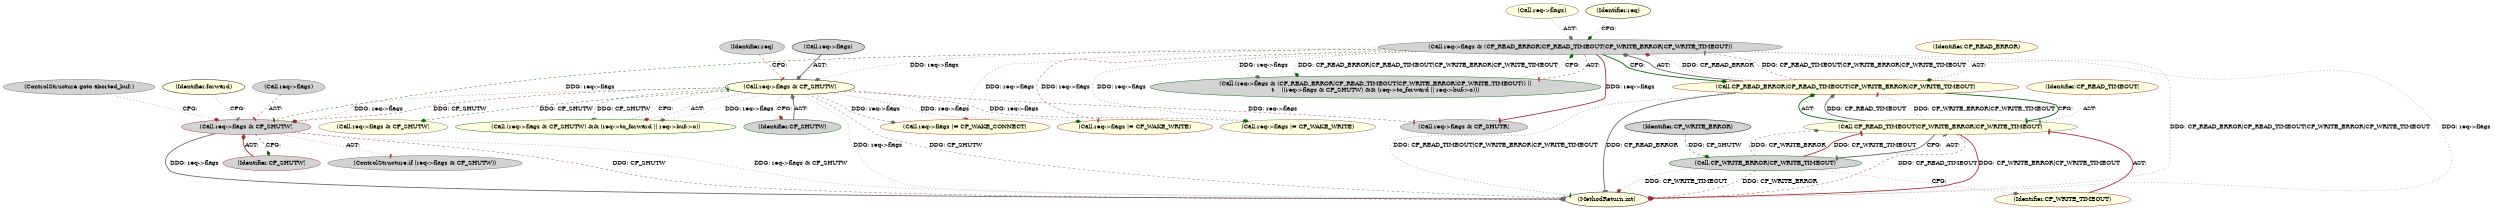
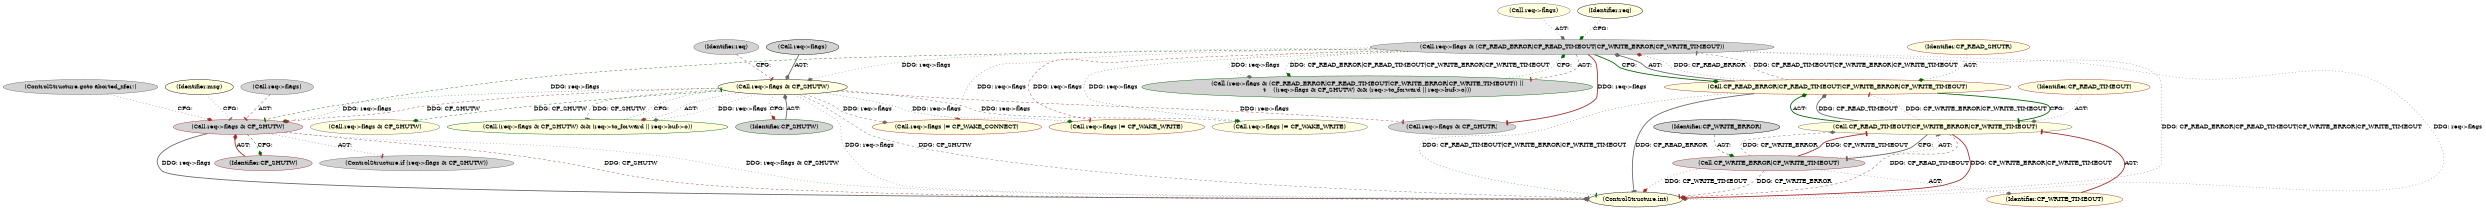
(1977, 47) -> (1968, 47)
(79, 87) -> (81, 87)
(204, 87) -> (199, 87)
(2070, 115) -> (2063, 114)
(1715, 145) -> (1725, 145)
(1765, 163) -> (1769, 163)
(1940, 181) -> (1937, 181)
(1607, 199) -> (1636, 199)
